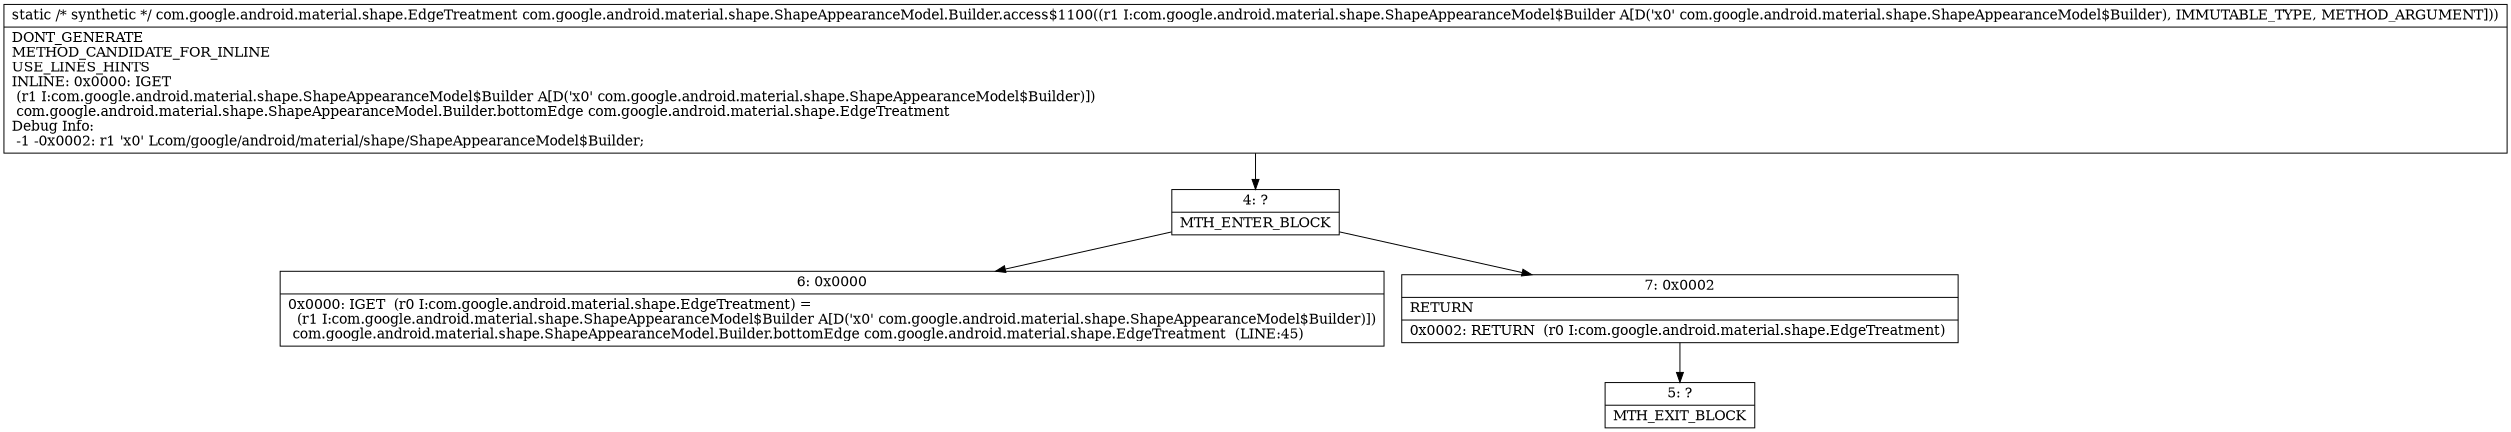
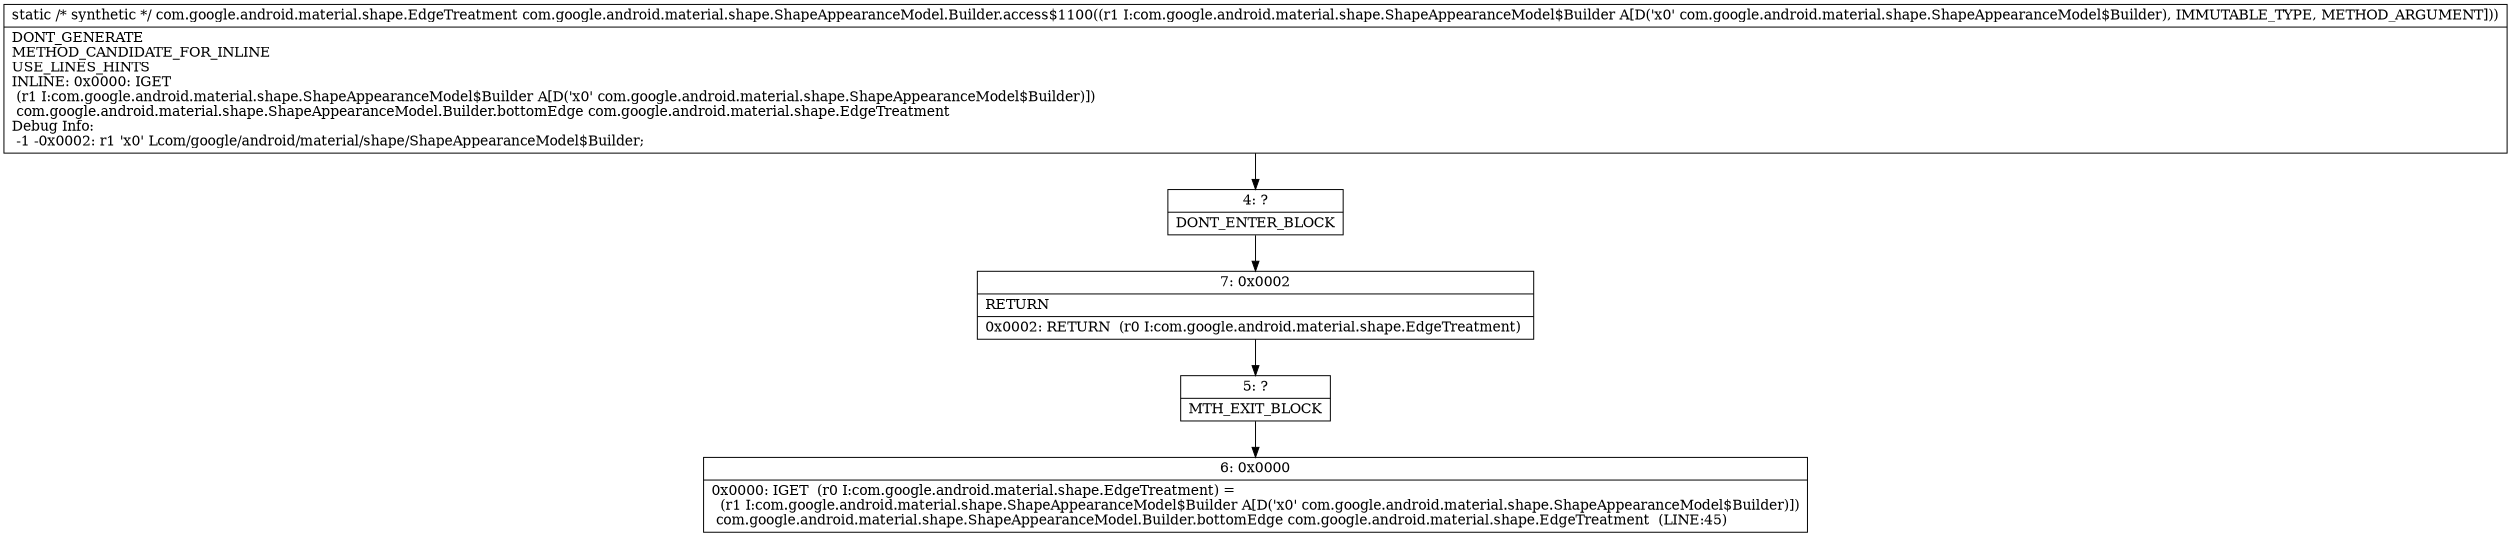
(1256, 223) -> (1256, 223)
(1089, 250) -> (1256, 434)
